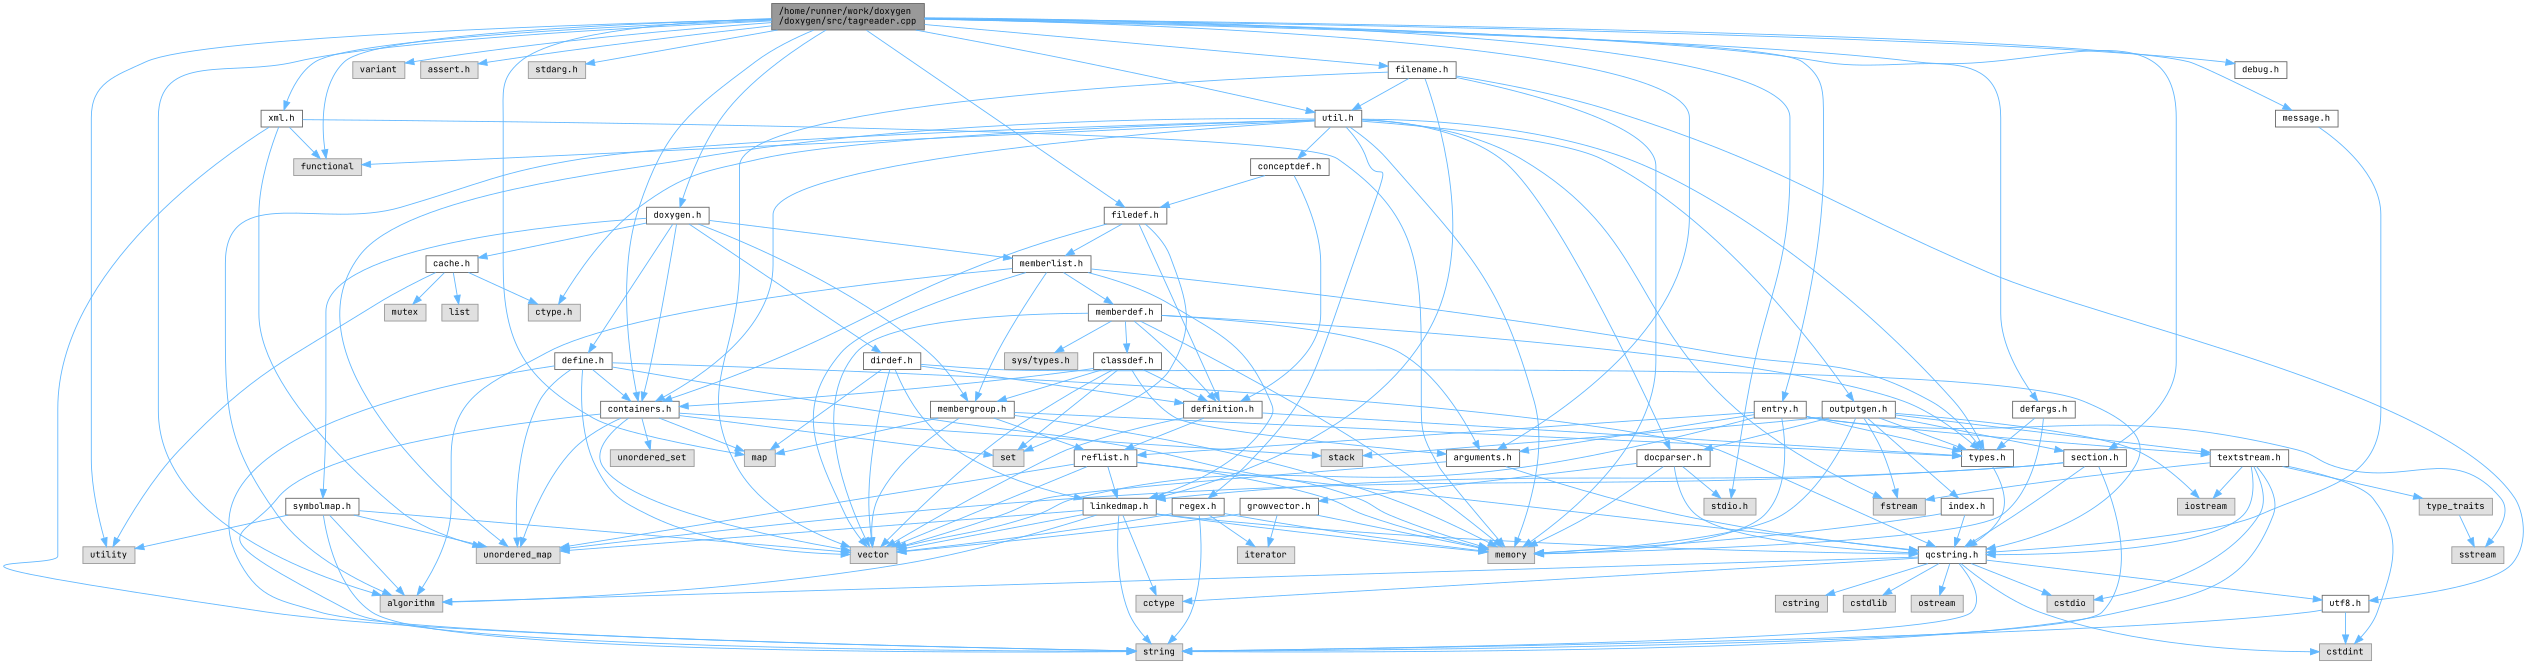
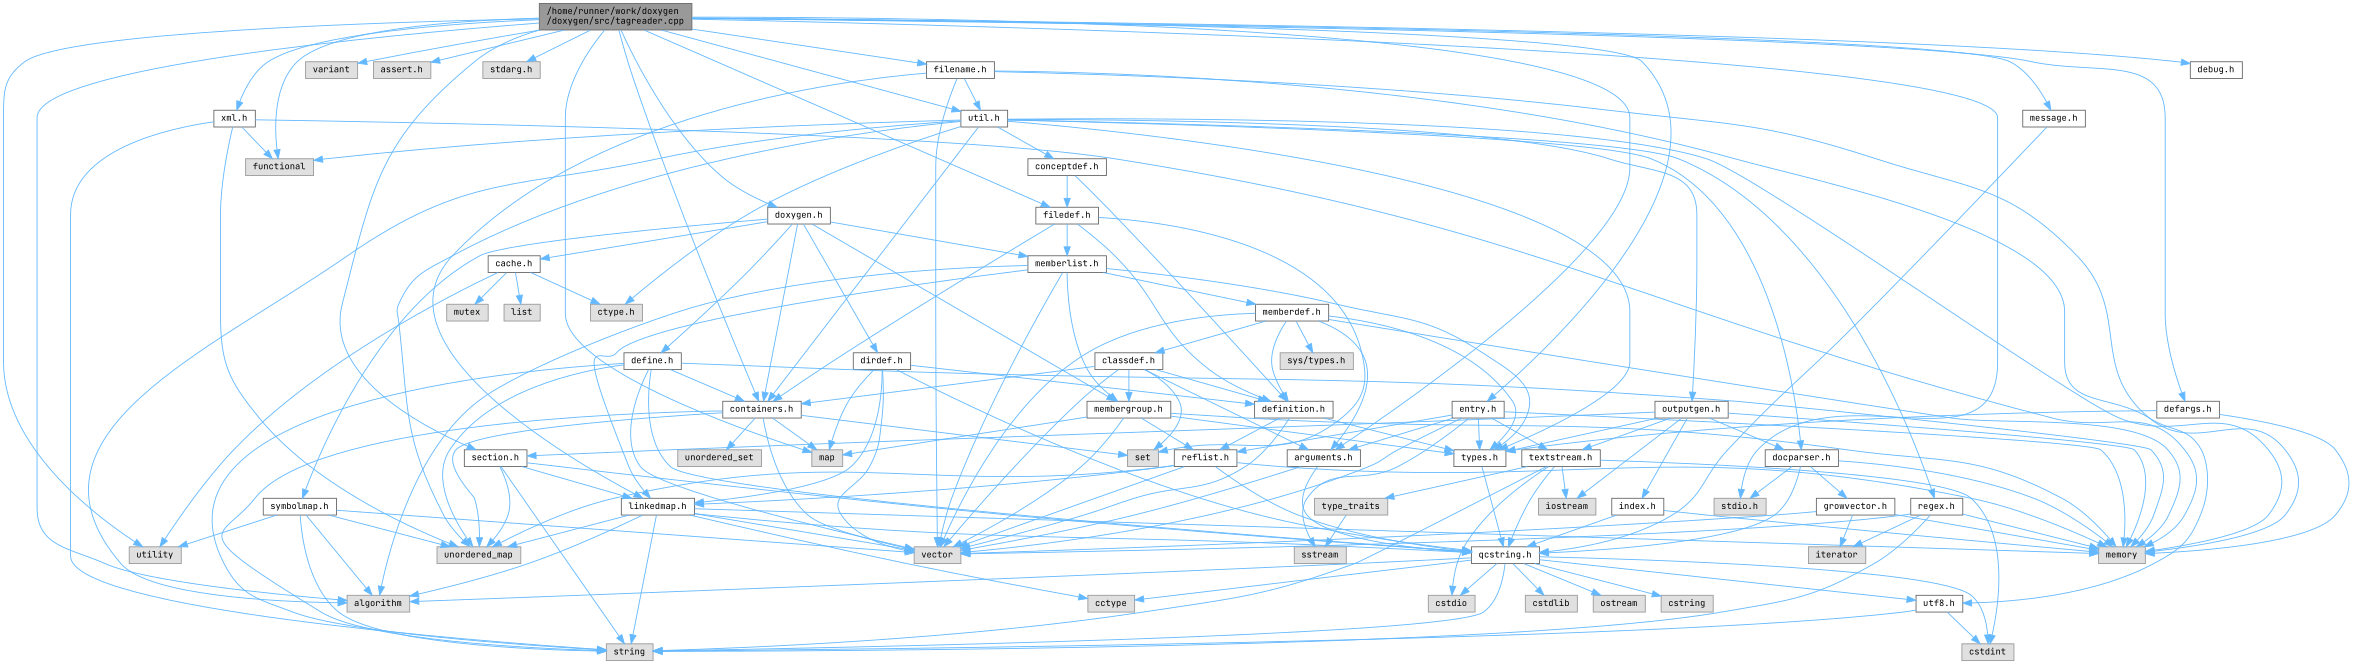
(1342, 458) -> none
(1899, 507) -> none
